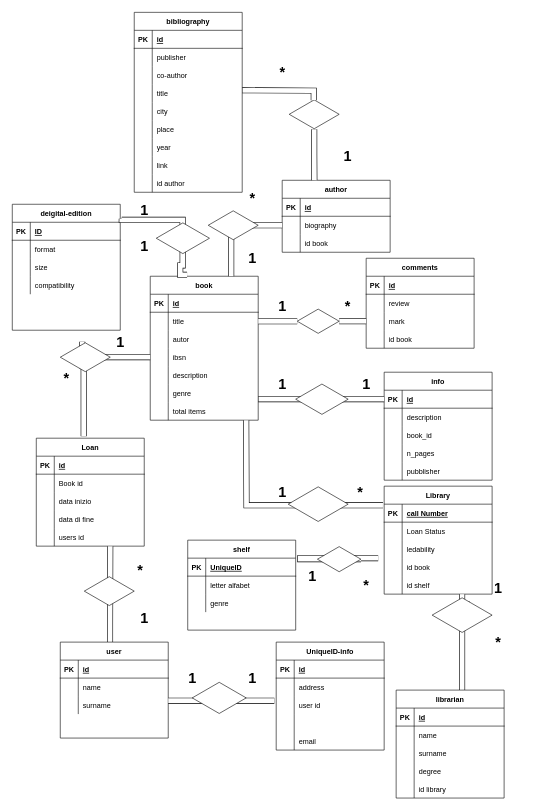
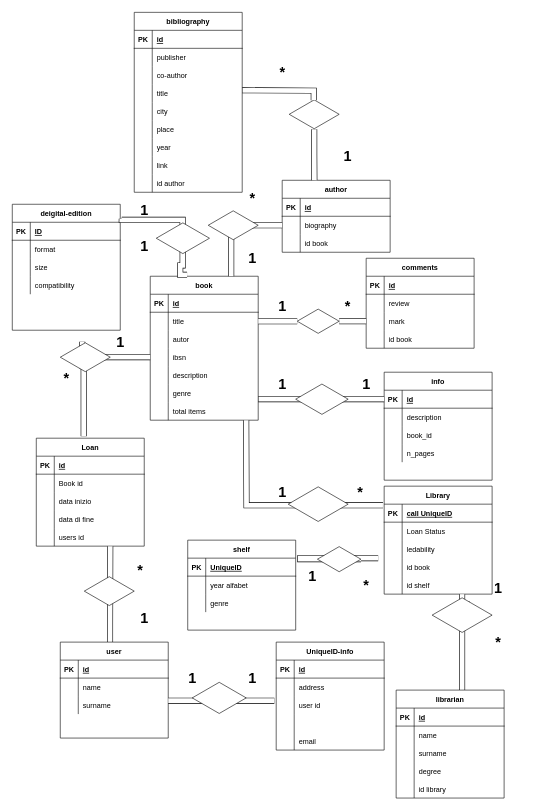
(447, 471) -> none
(426, 514) -> (429, 514)
(236, 586) -> (233, 586)
